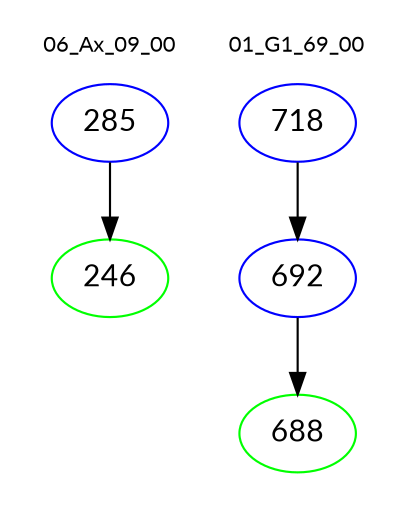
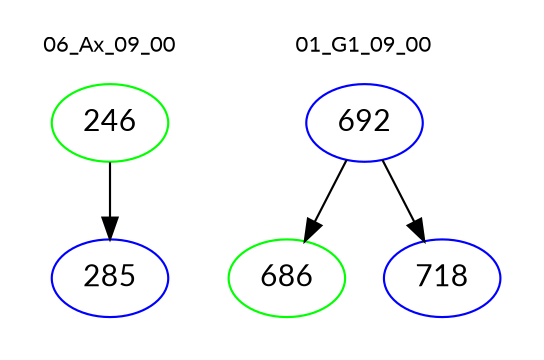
(298, 46) -> (365, 46)
(110, 190) -> (110, 190)
(298, 190) -> (398, 191)
(298, 434) -> (287, 278)
